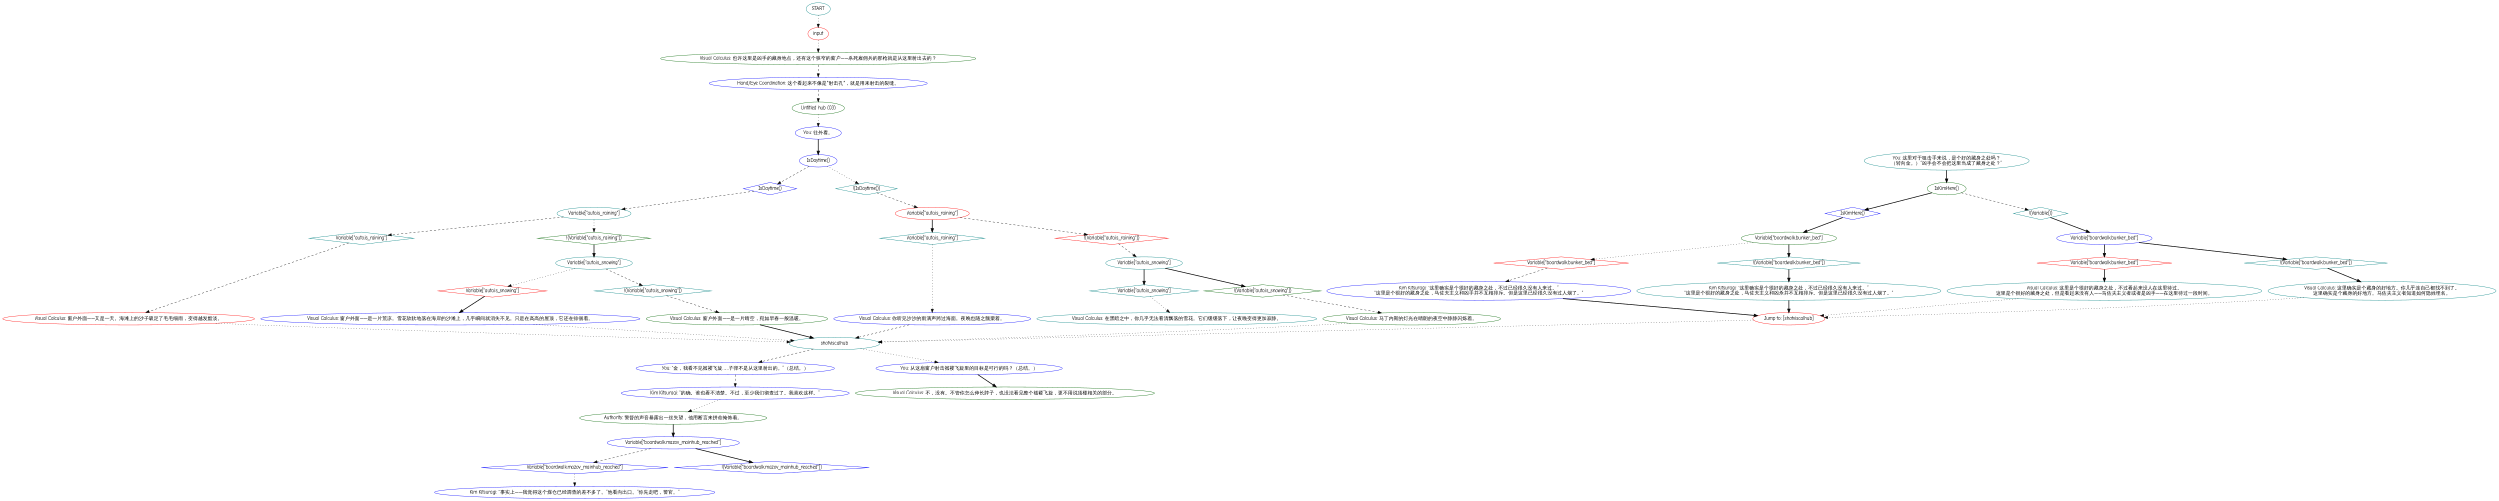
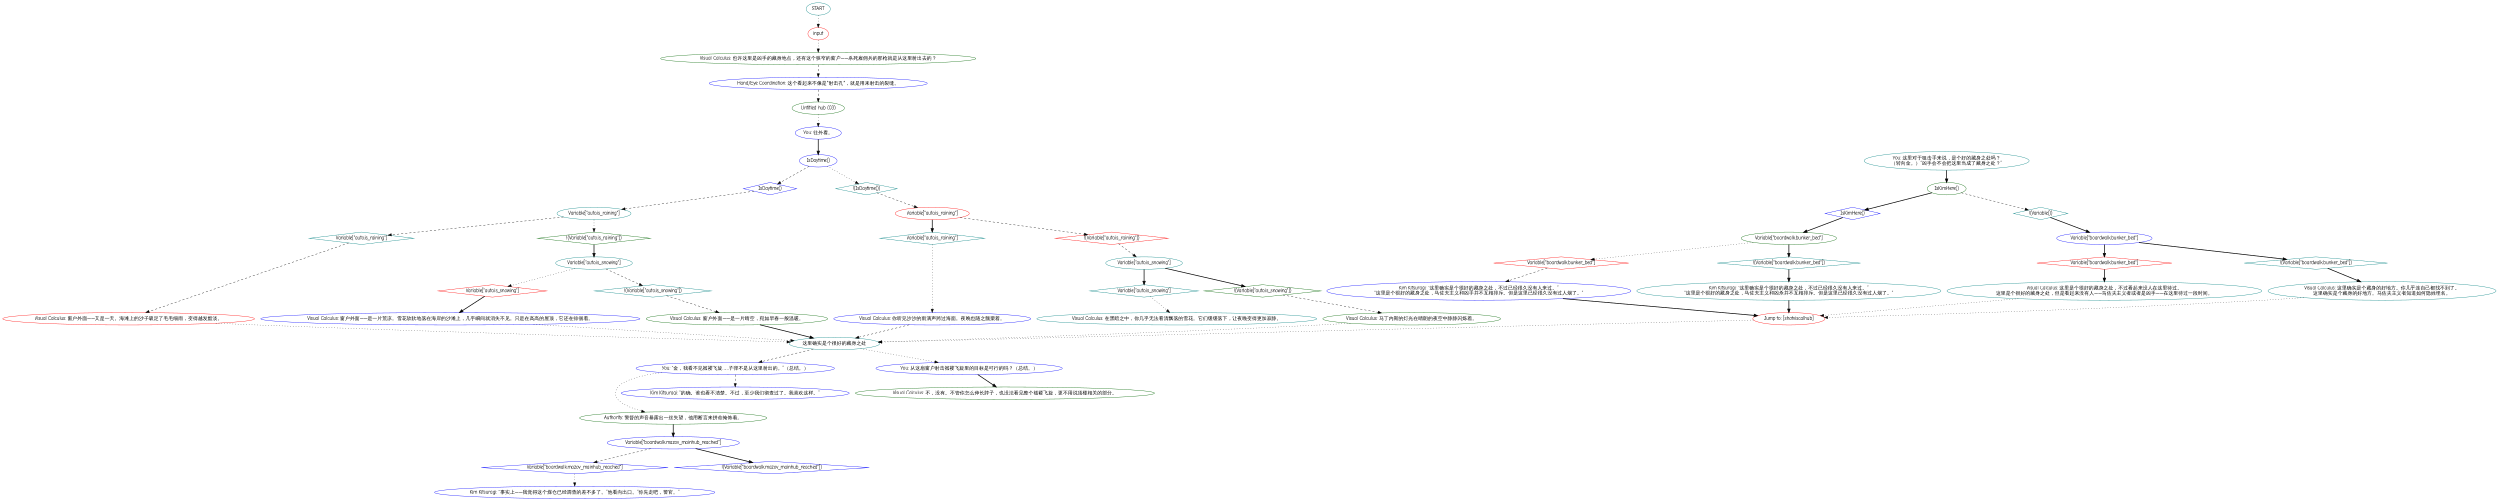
(834, 344) -> (834, 344)
(706, 405) -> (620, 385)
